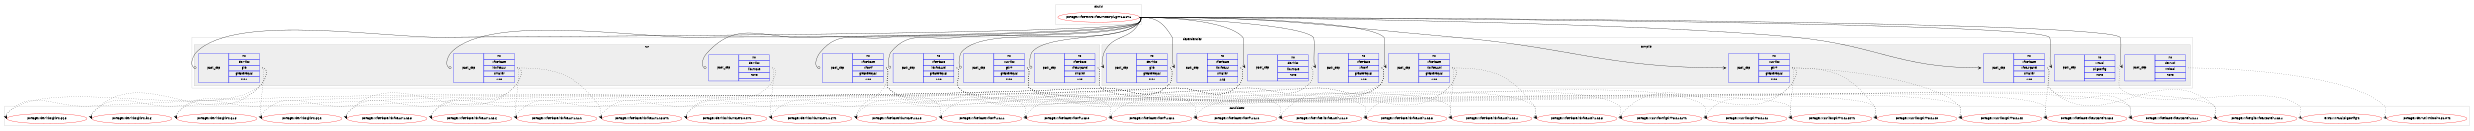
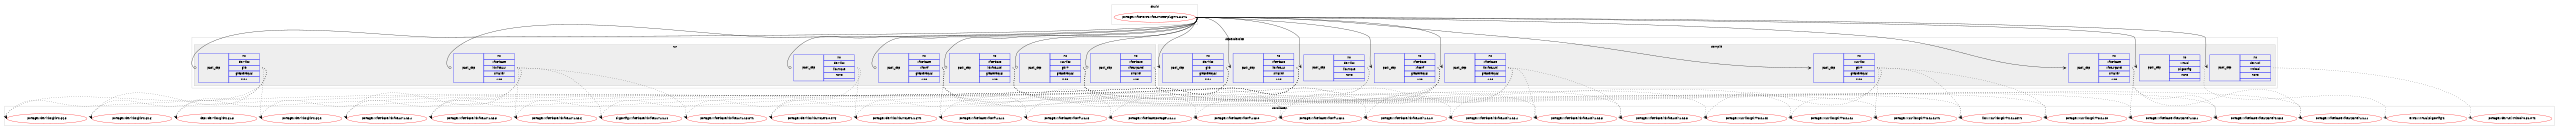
(132, 119) -> (132, 119)
(217, 119) -> (217, 119)
none -> (387, 119)
(557, 119) -> (642, 119)
(727, 119) -> (812, 119)
(897, 119) -> (1067, 119)
(982, 119) -> (1152, 119)
(1322, 119) -> (1407, 119)
(1662, 119) -> (1917, 119)
(1832, 119) -> (2002, 119)
(2257, 119) -> (2172, 119)
